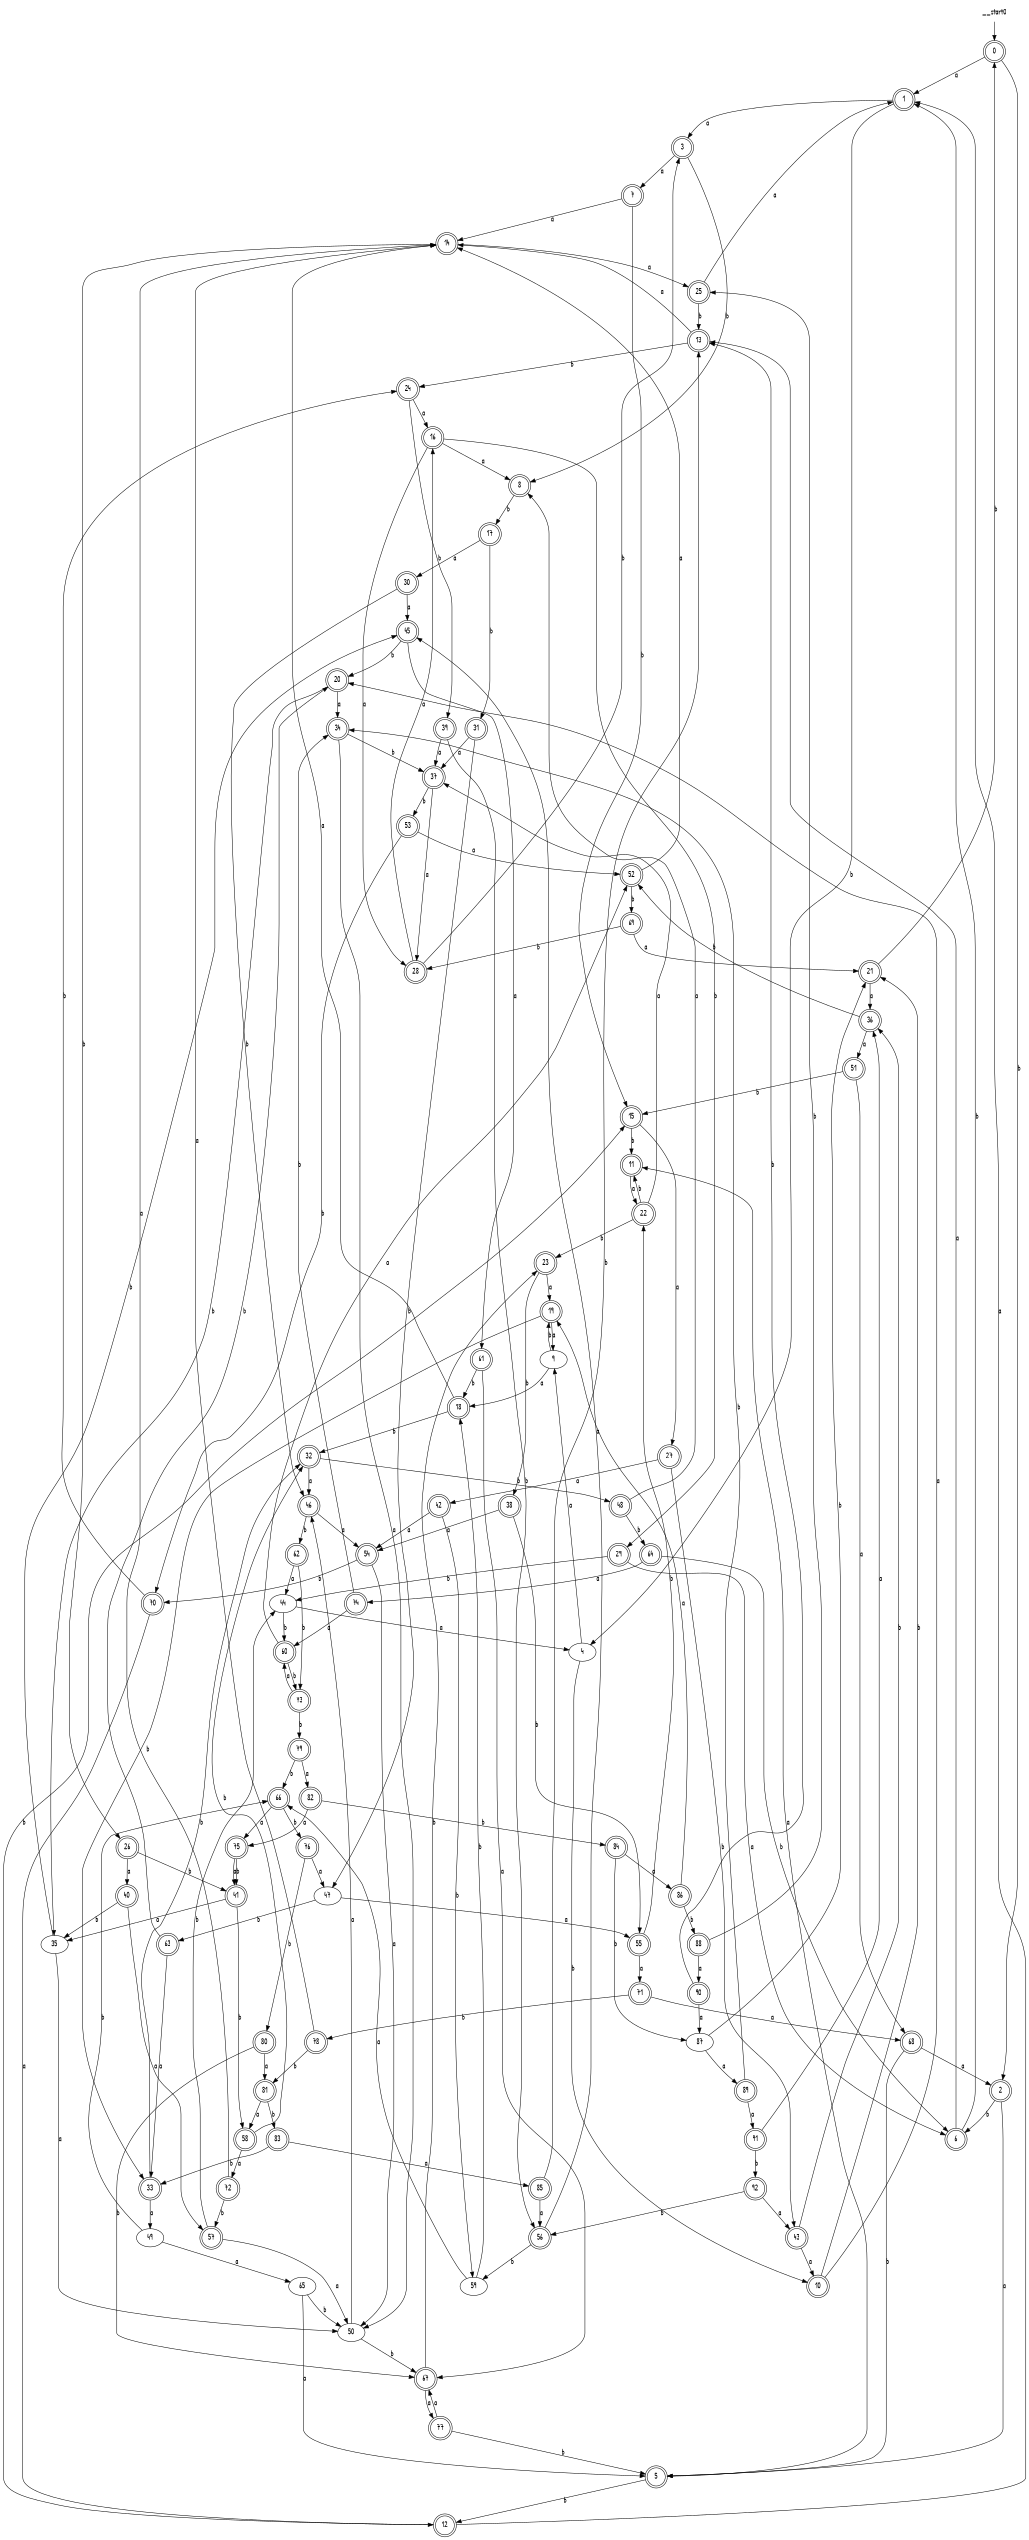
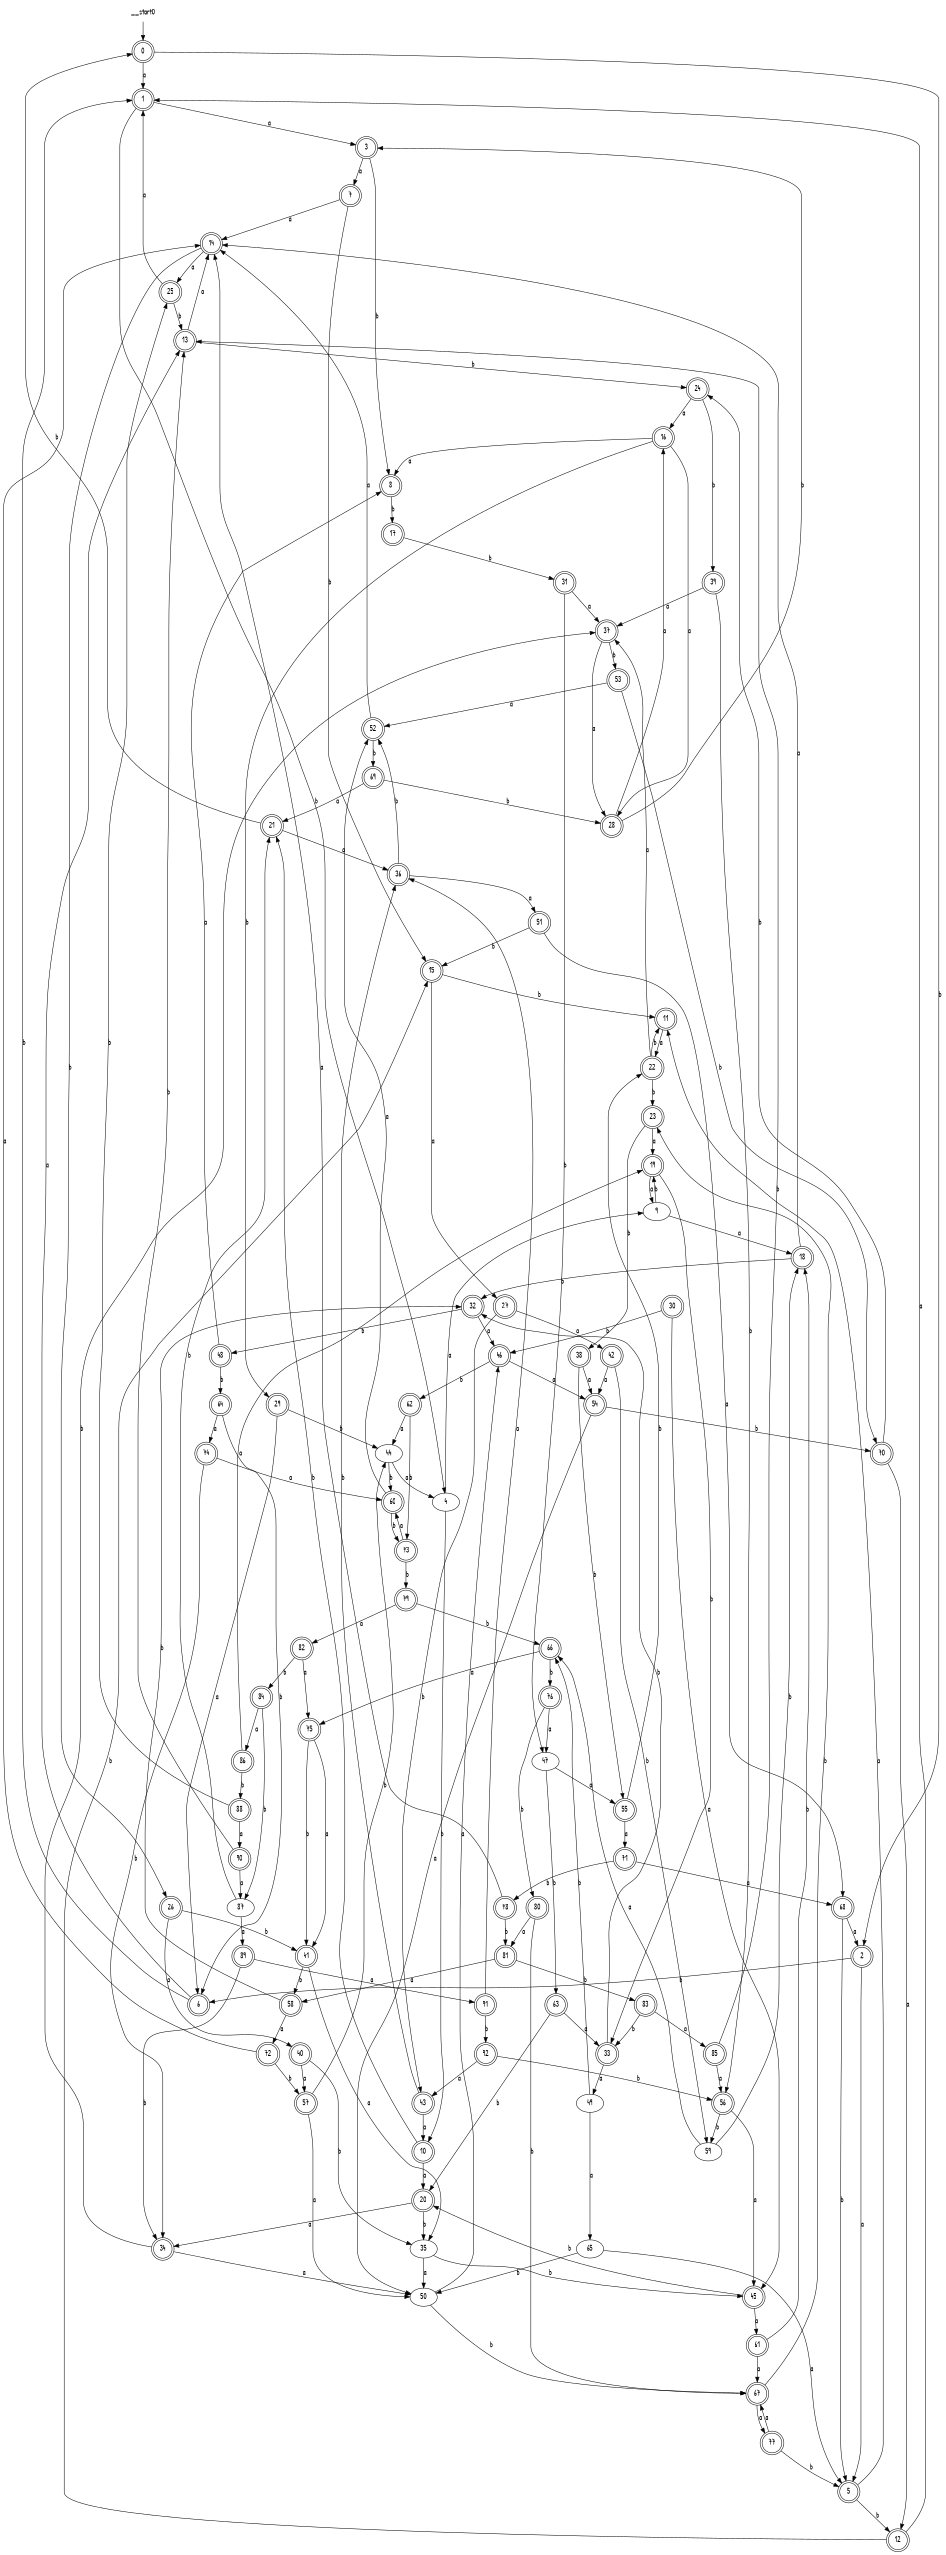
(451, 557) -> none
